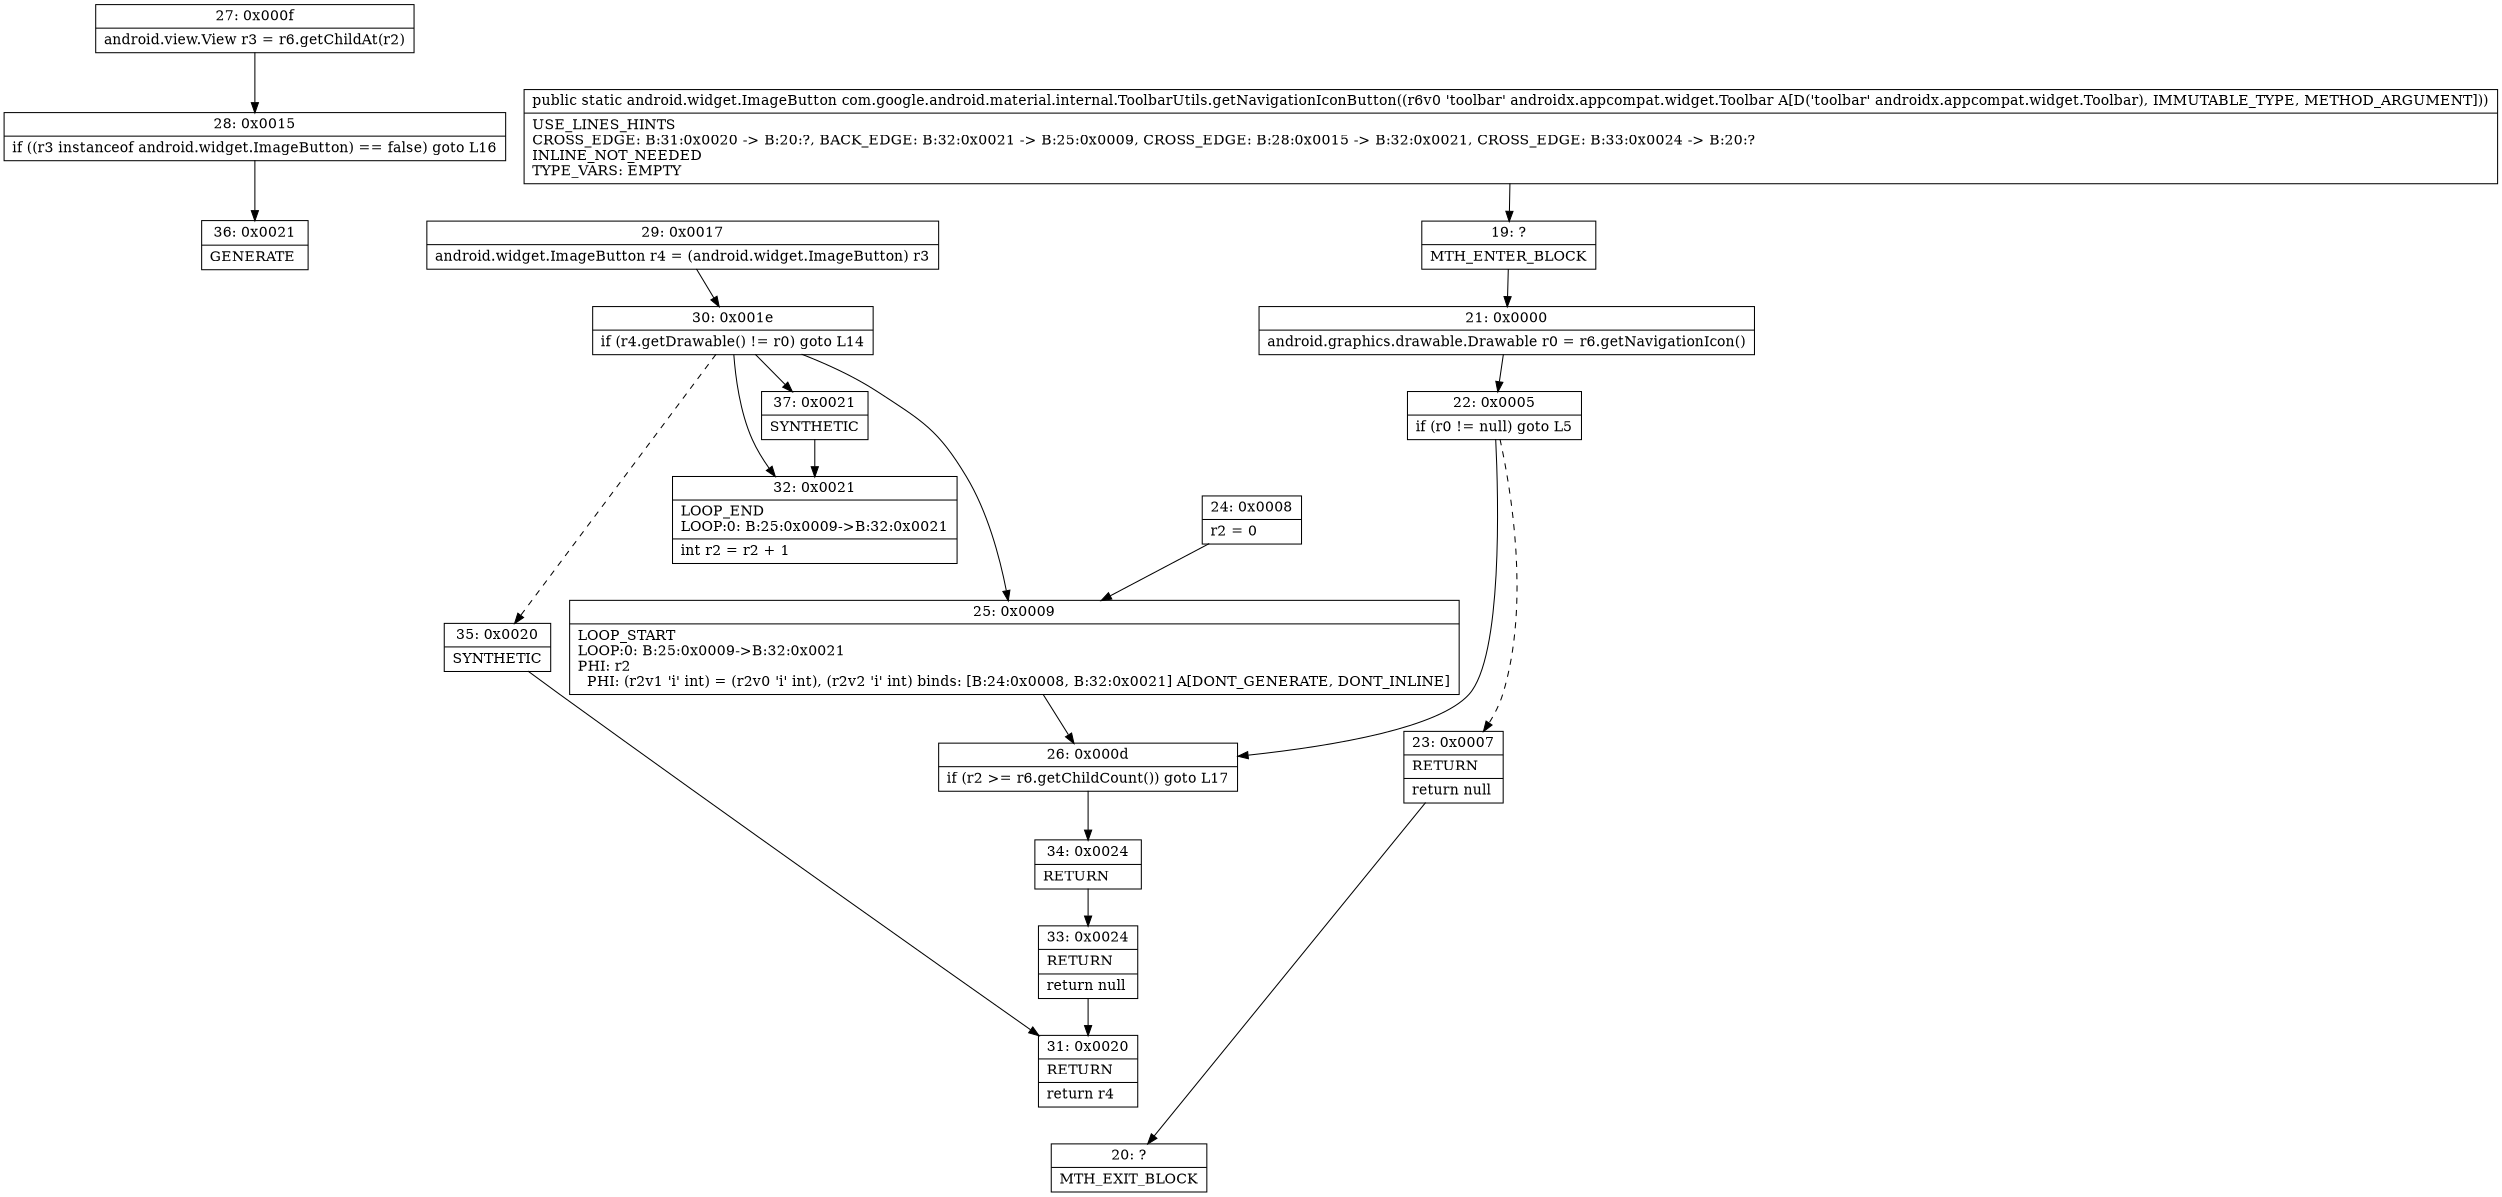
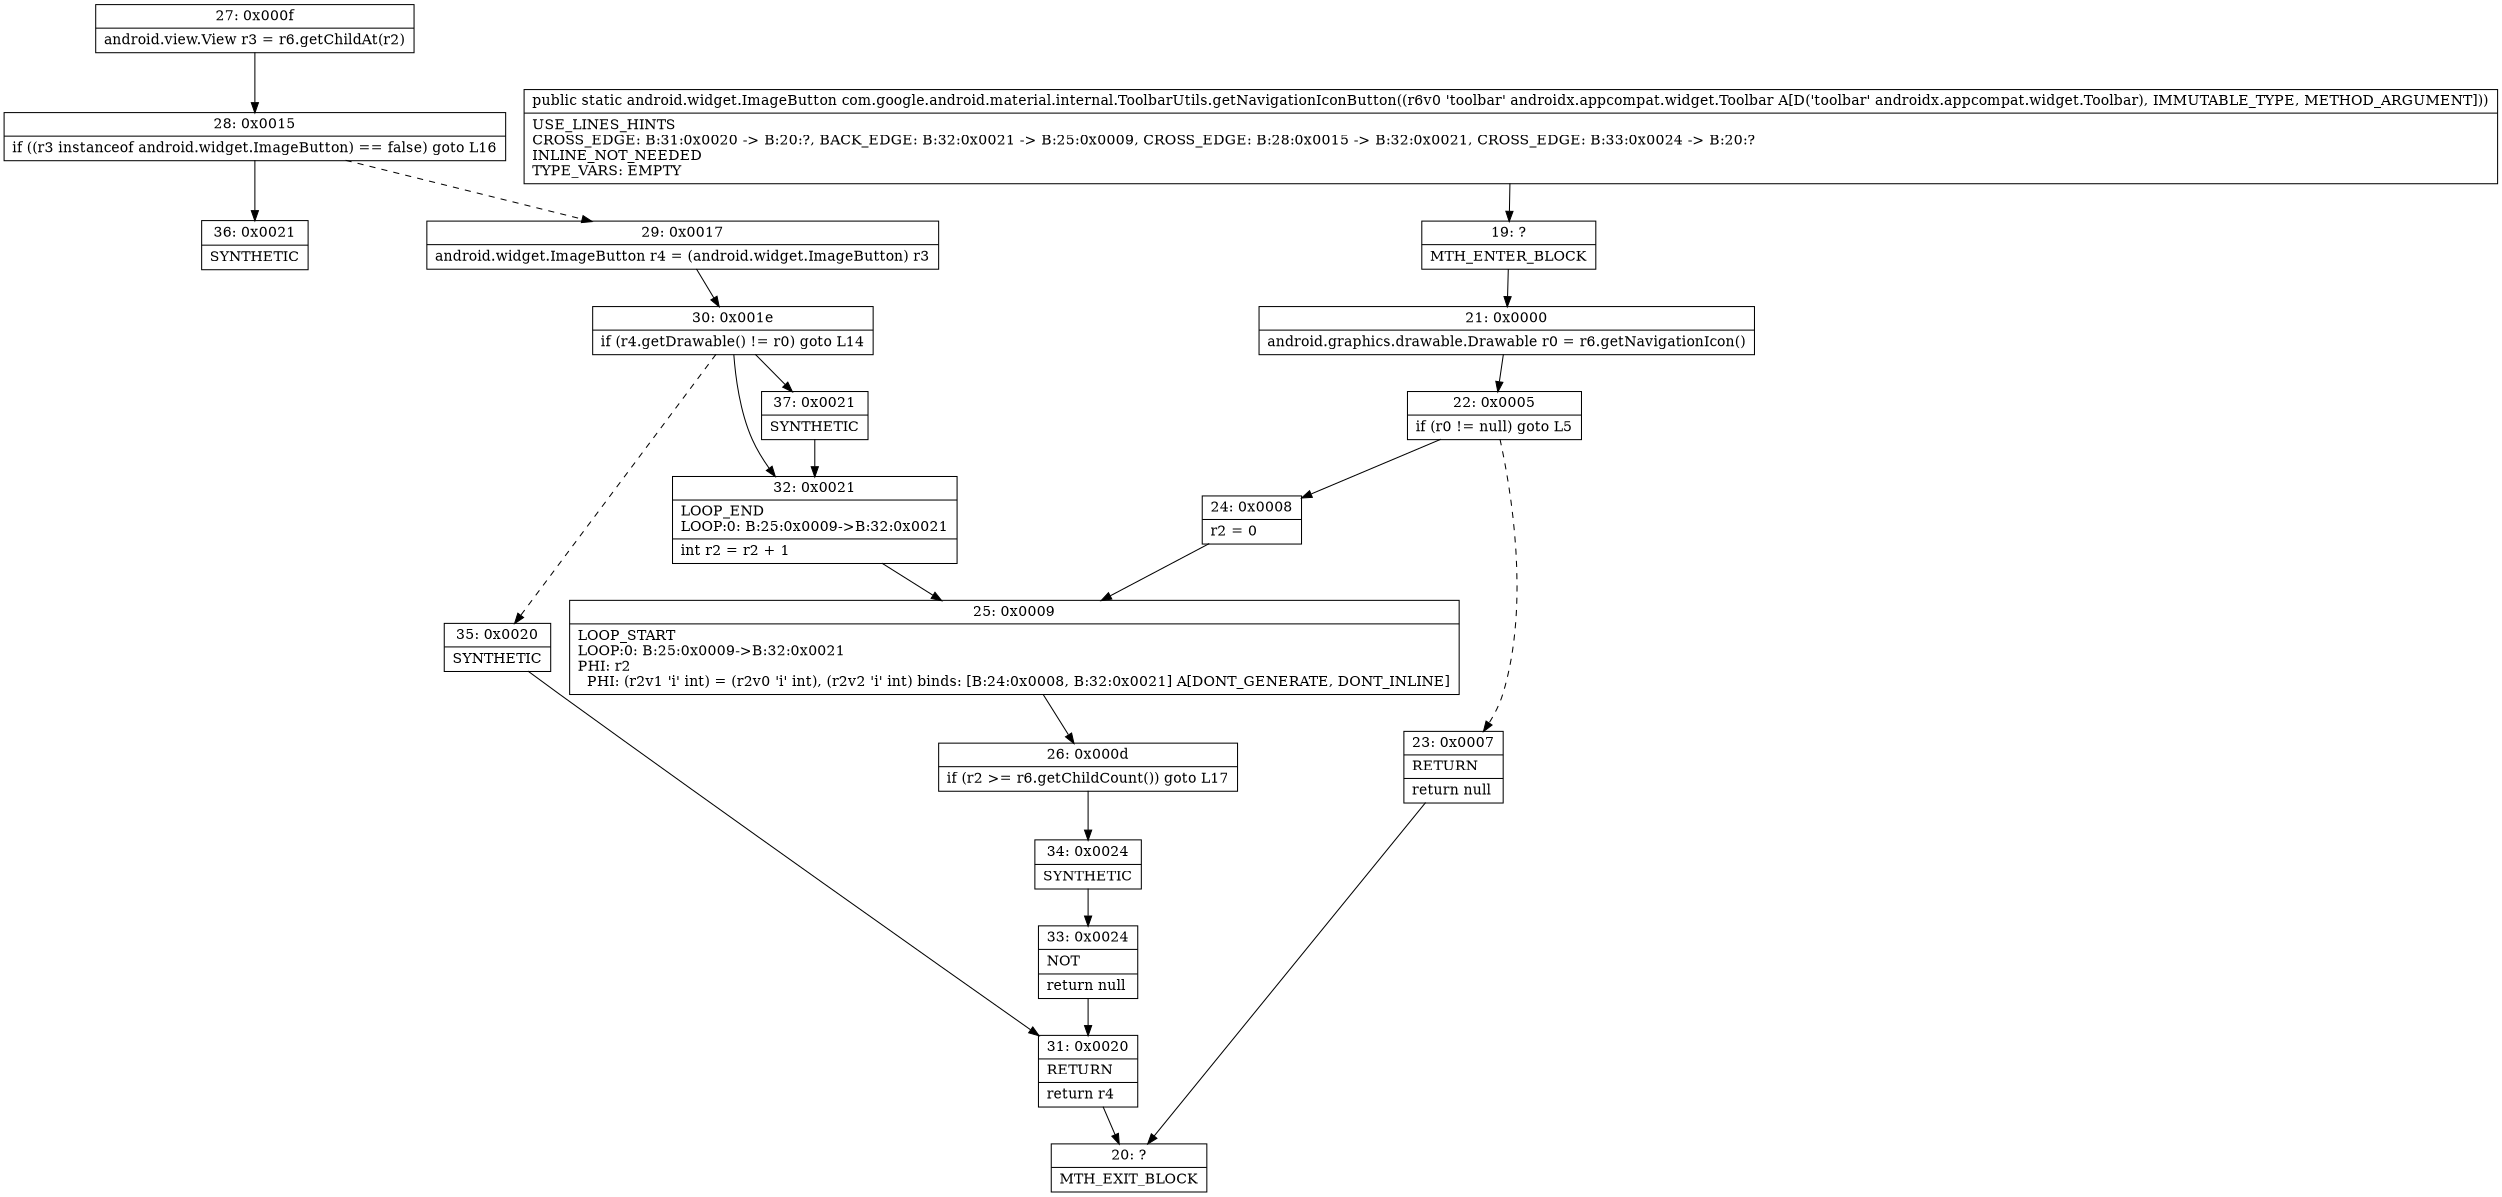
none -> (464, 190)
(253, 257) -> (255, 257)
(941, 441) -> (907, 579)
(1476, 682) -> (1376, 467)
(1076, 876) -> (1088, 876)
(1080, 961) -> (1064, 961)
none -> (1109, 1121)
